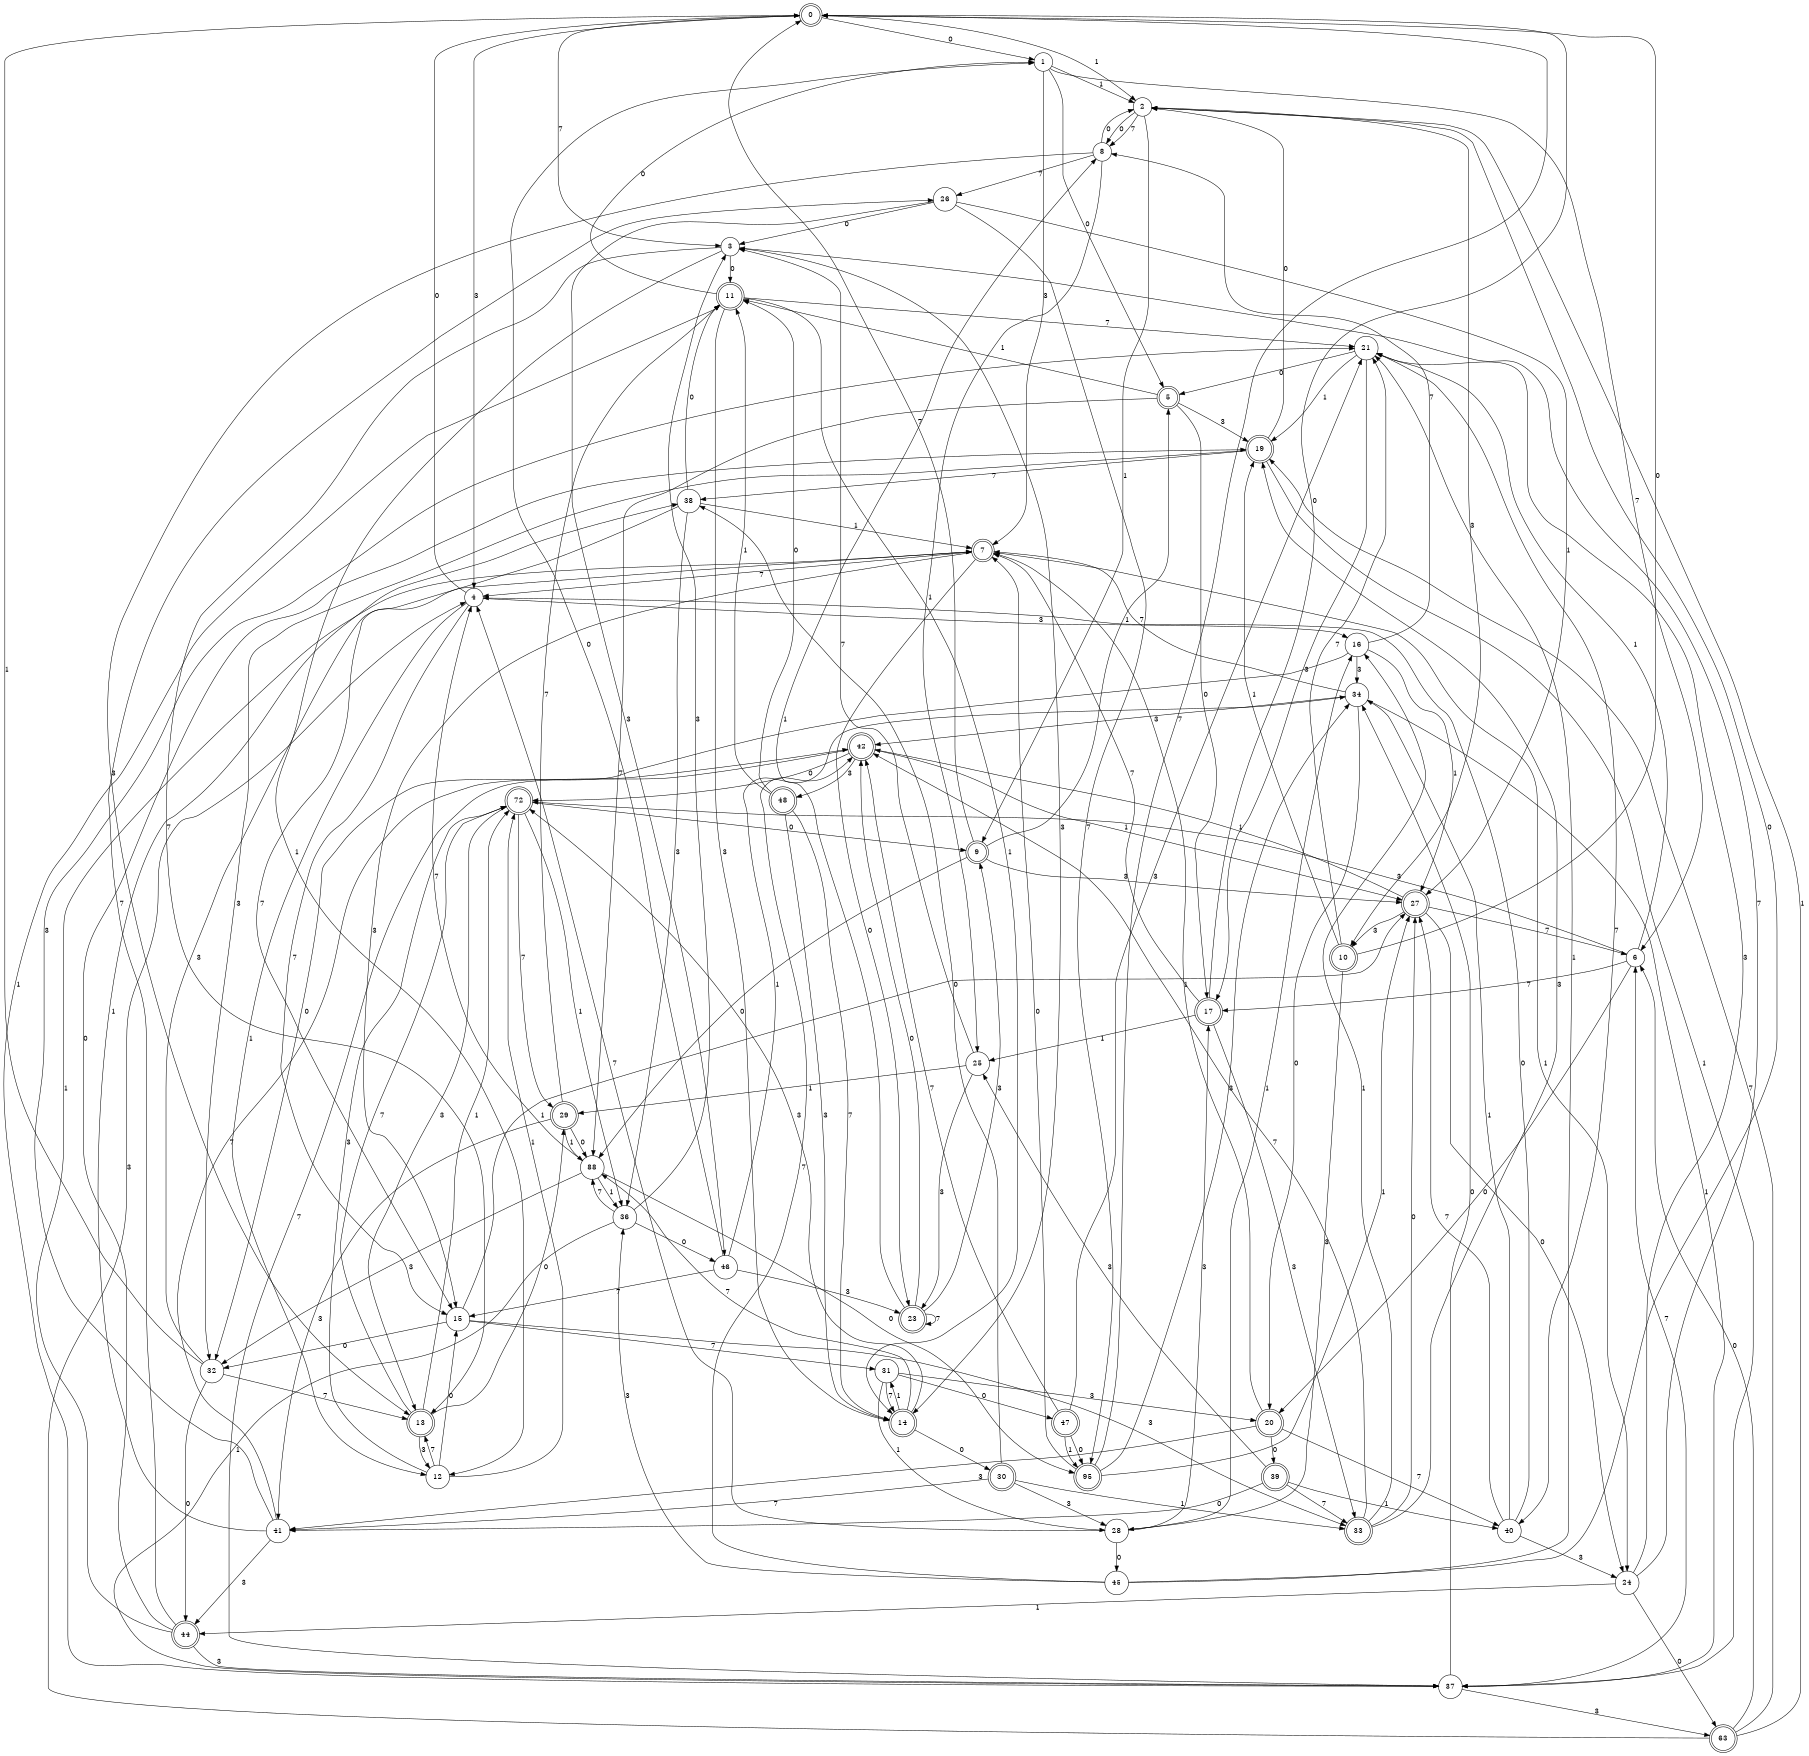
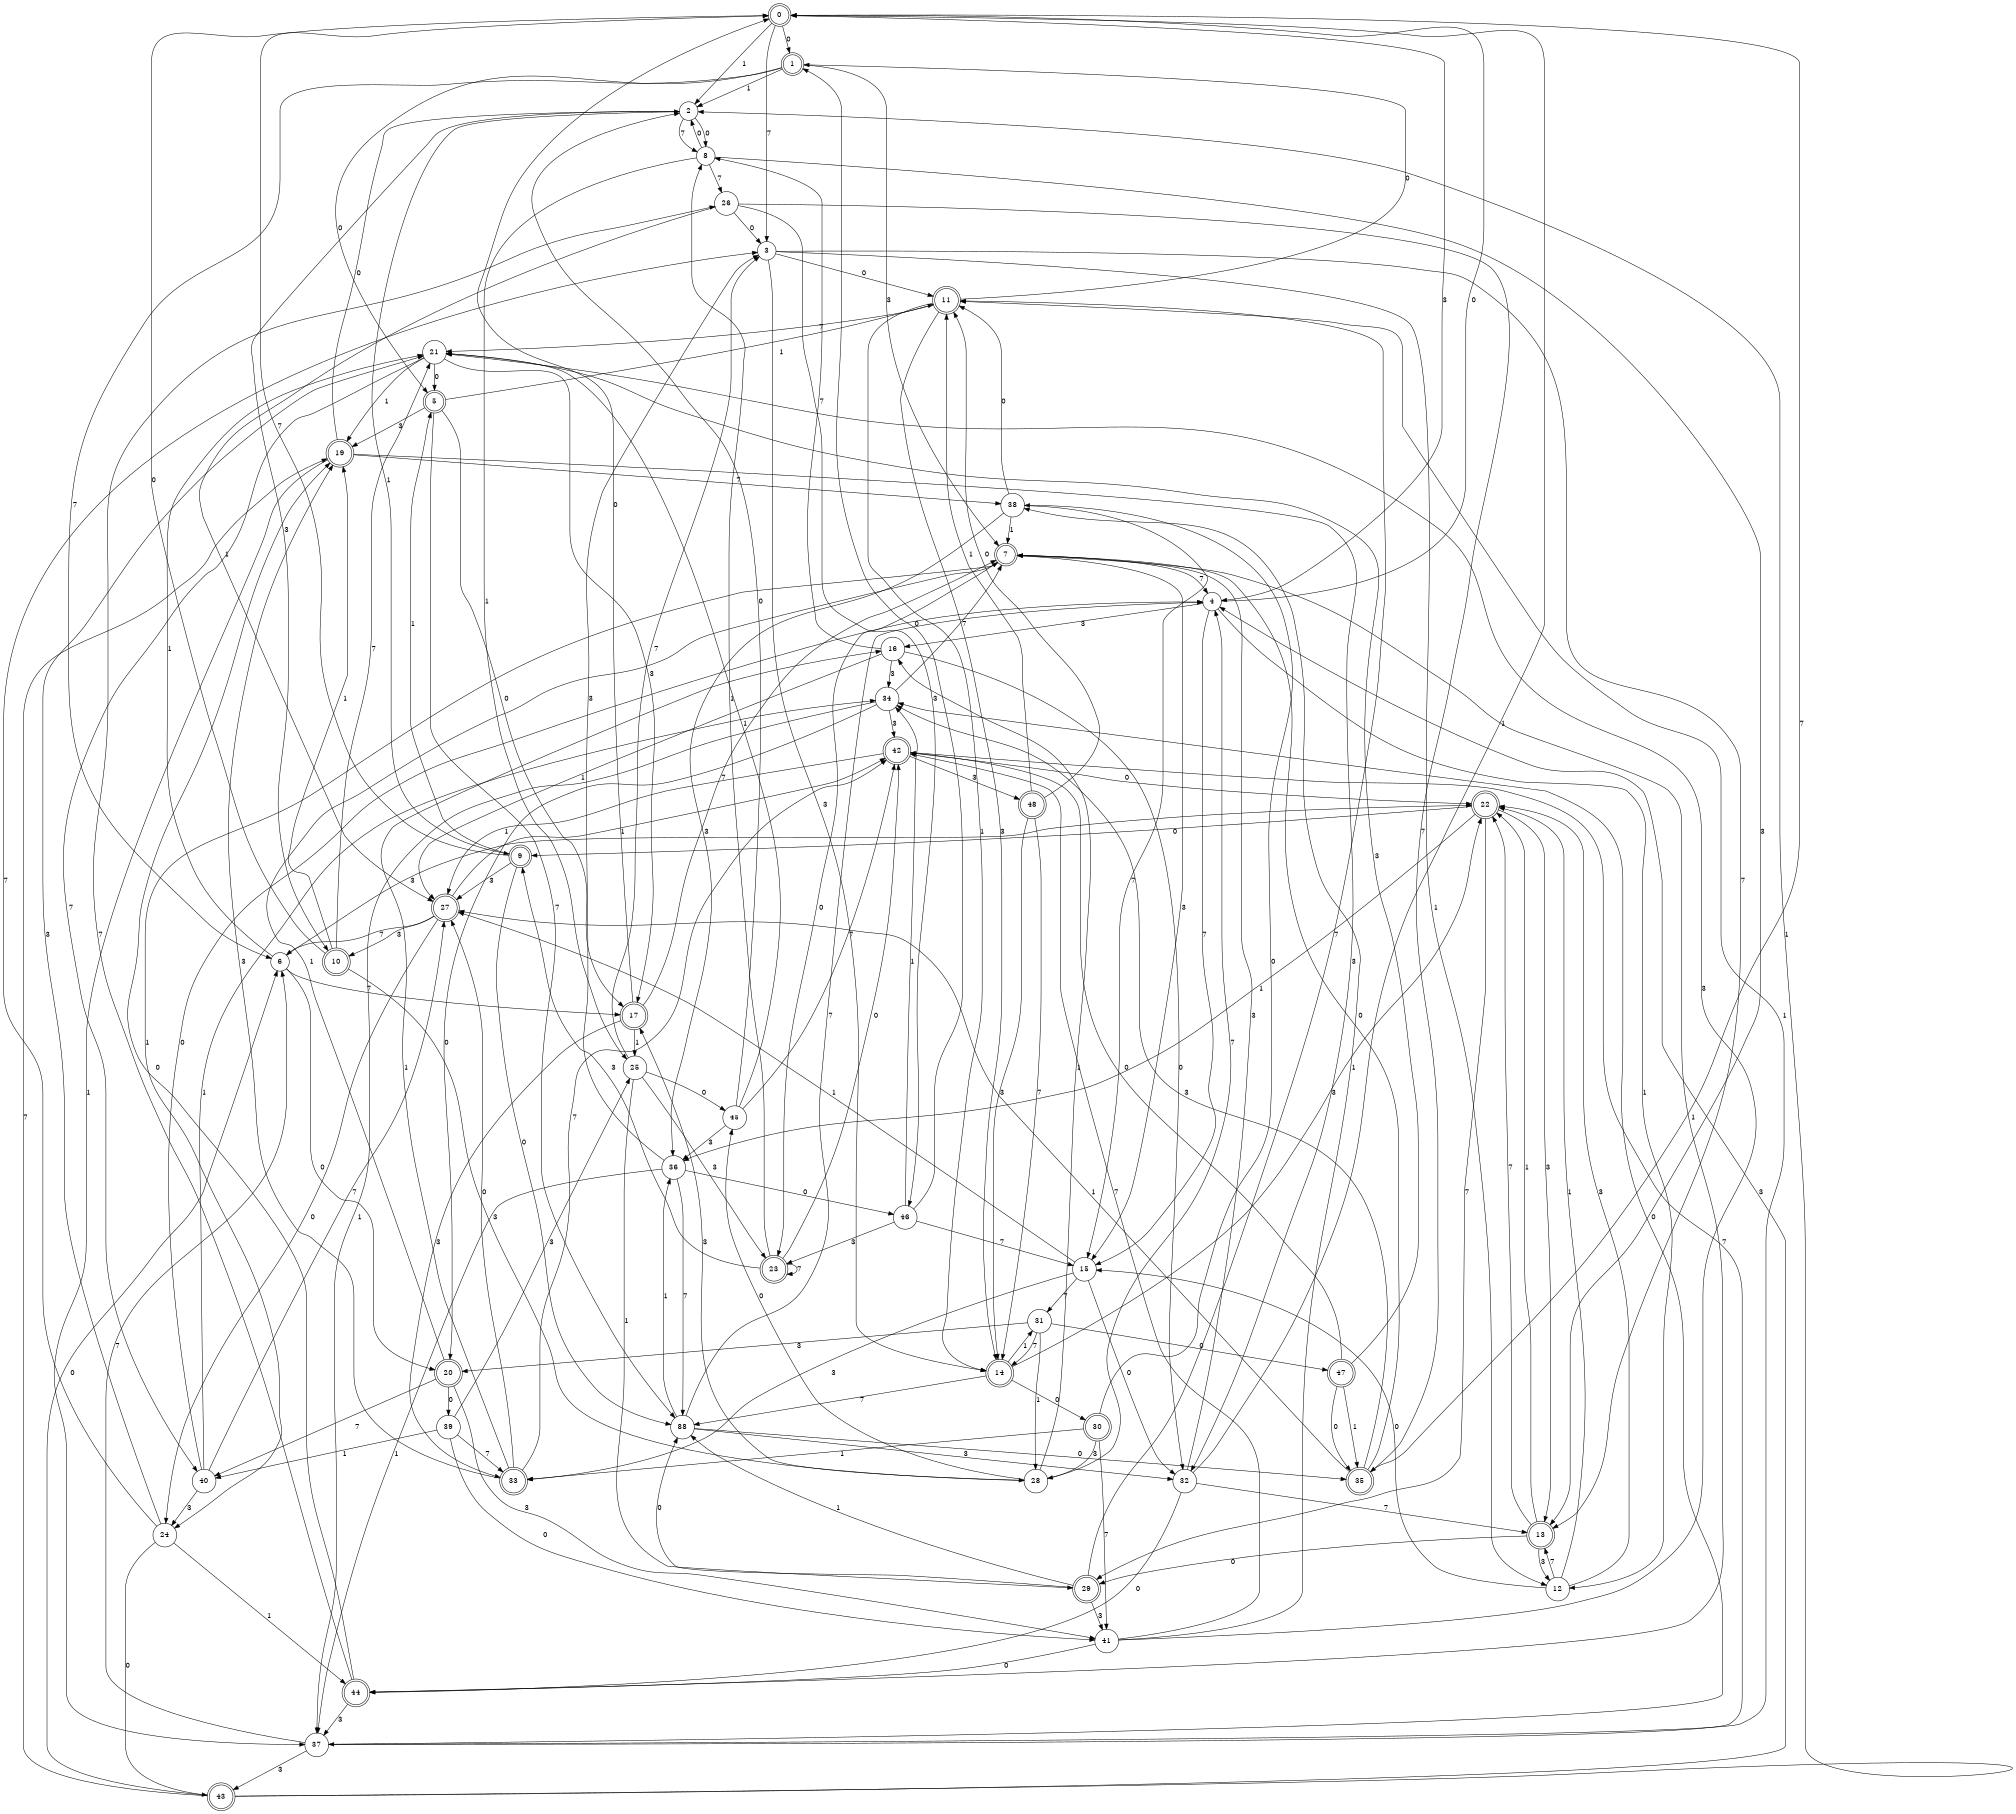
(1043, 62) -> (793, 64)
(519, 801) -> (1485, 805)
none -> (685, 1087)
(932, 1089) -> (1127, 1068)
(1088, 1477) -> (1360, 1481)
(1275, 1477) -> (448, 1427)
(244, 1583) -> (1006, 1666)
(1723, 1739) -> (221, 1797)
